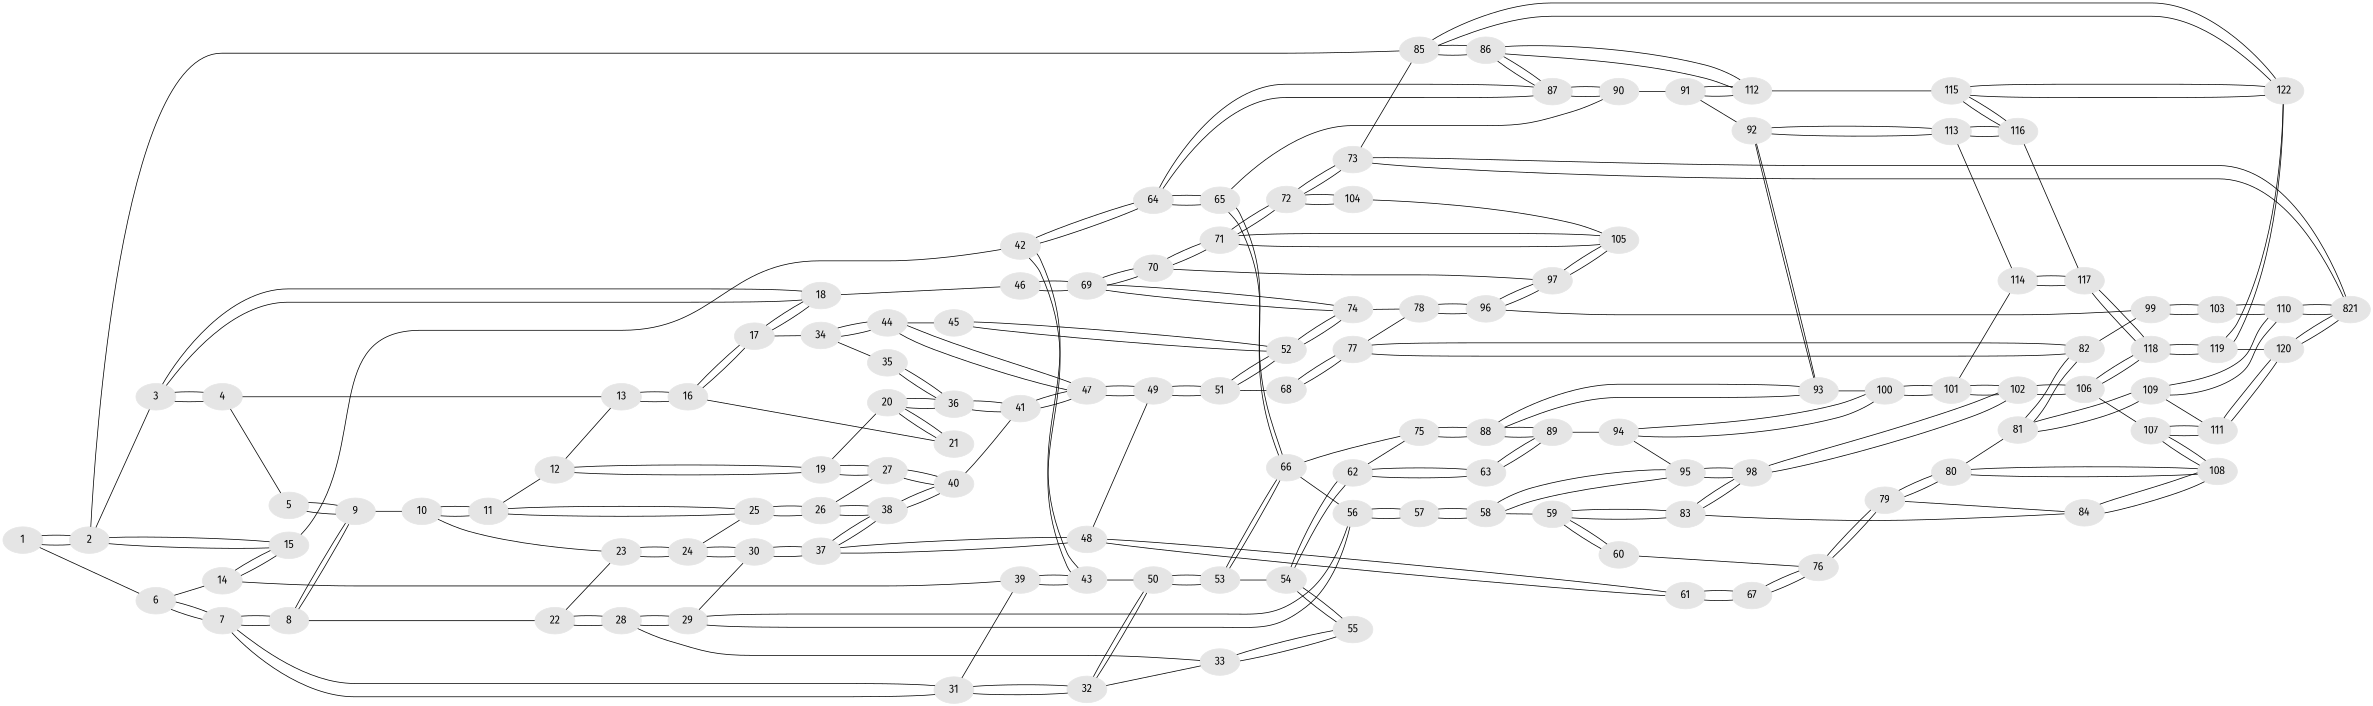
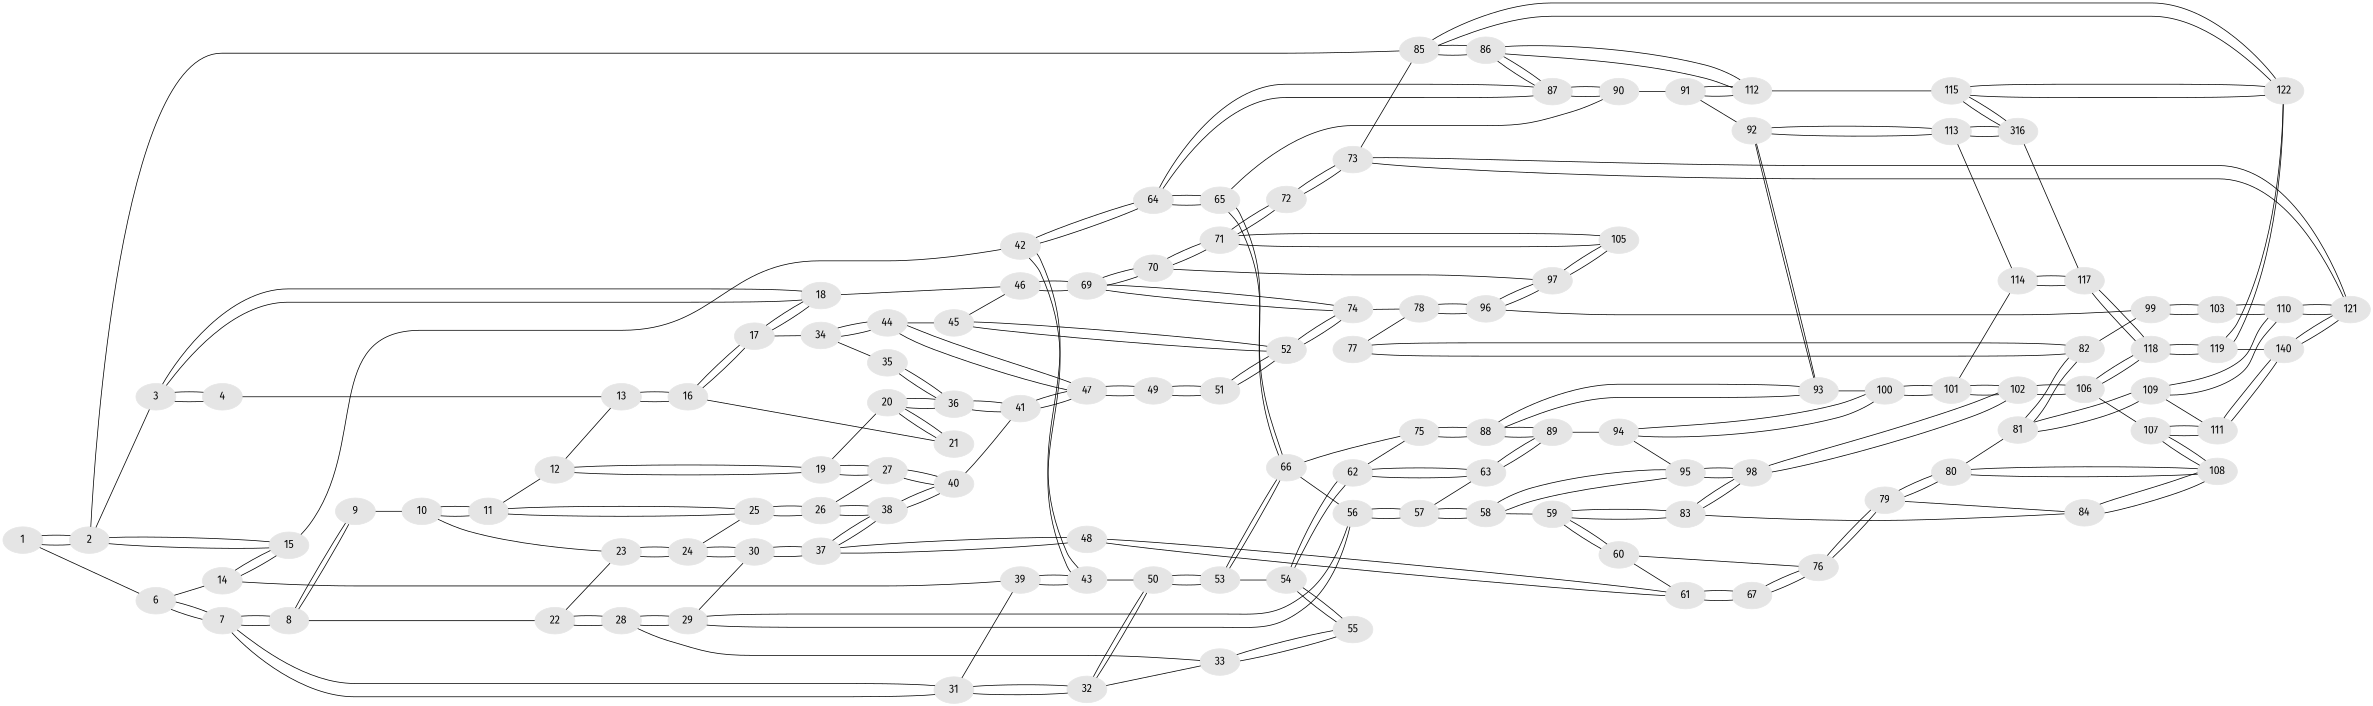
(2018, 132) -> (2018, 132)
(1353, 200) -> none
none -> (987, 304)
(2350, 310) -> (2350, 310)
(2284, 349) -> (2284, 349)
(1286, 390) -> none
(1120, 465) -> none
none -> (1453, 493)
(289, 505) -> none
none -> (1652, 575)
